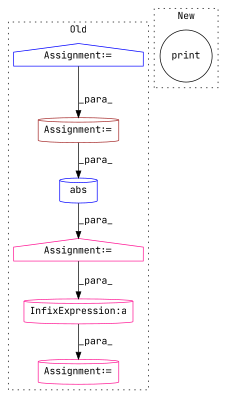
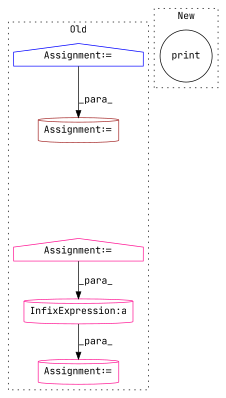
(78, 191) -> none
